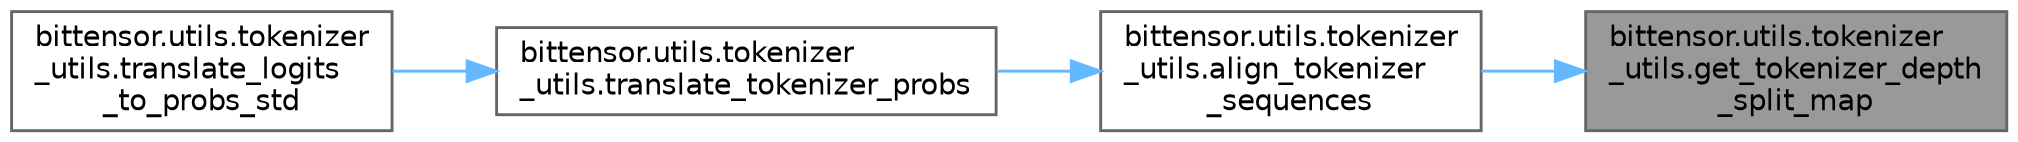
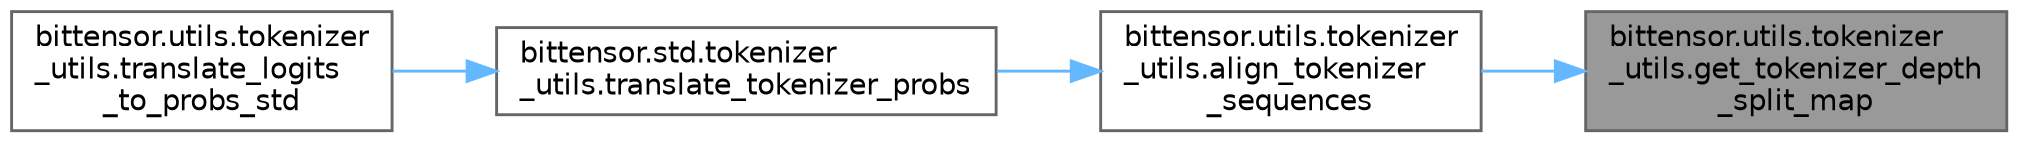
(746, 71) -> (746, 71)
